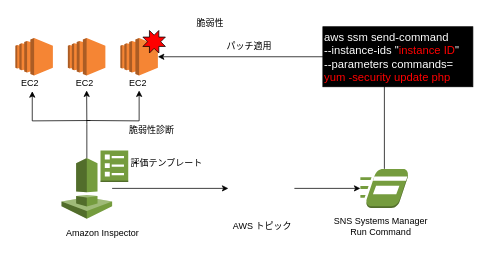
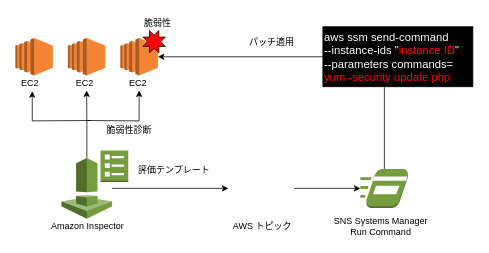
(214, 23) -> (162, 23)
(255, 46) -> (278, 42)
(158, 130) -> (135, 130)
(170, 163) -> (178, 170)
(102, 234) -> (87, 226)
